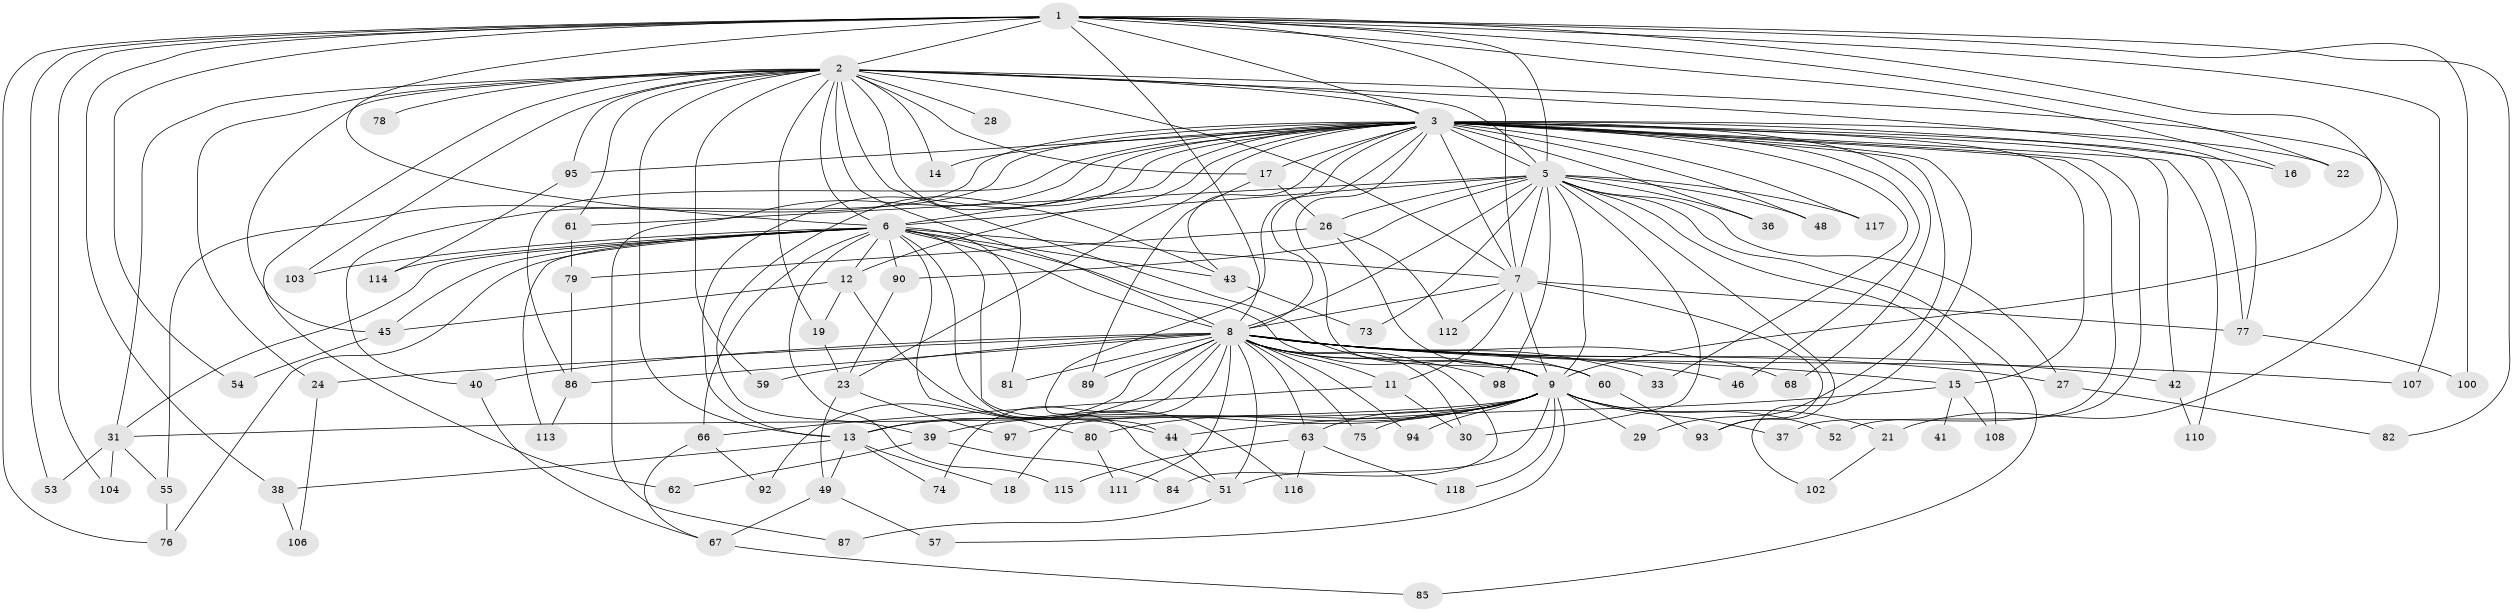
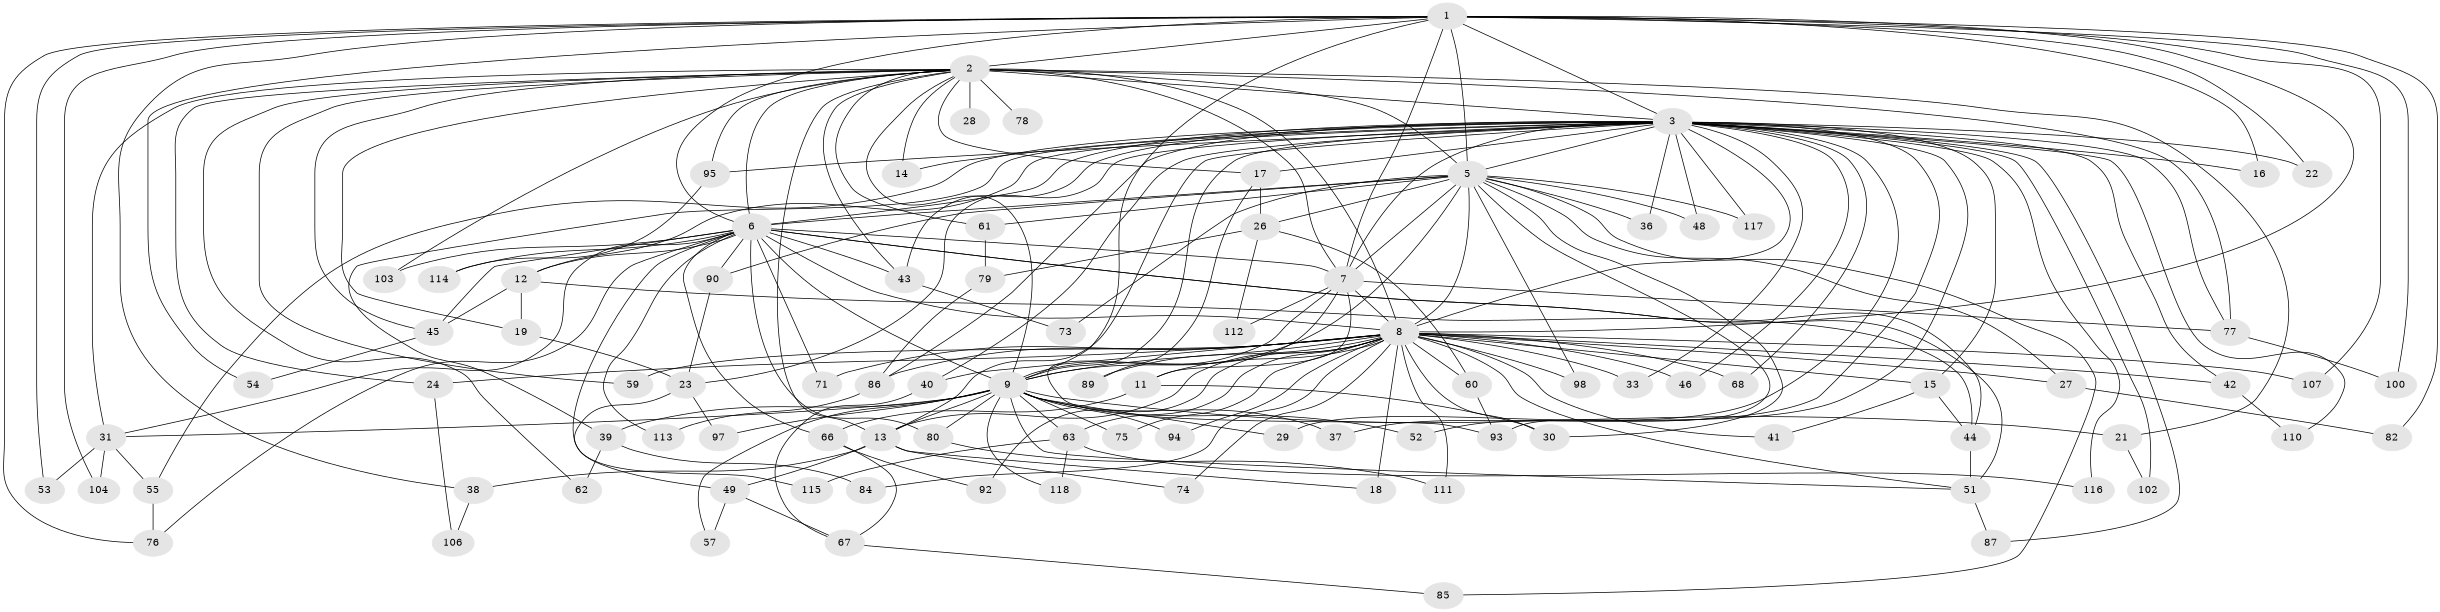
(1008, 385) -> (822, 385)
none -> (1579, 408)
(1995, 438) -> none
